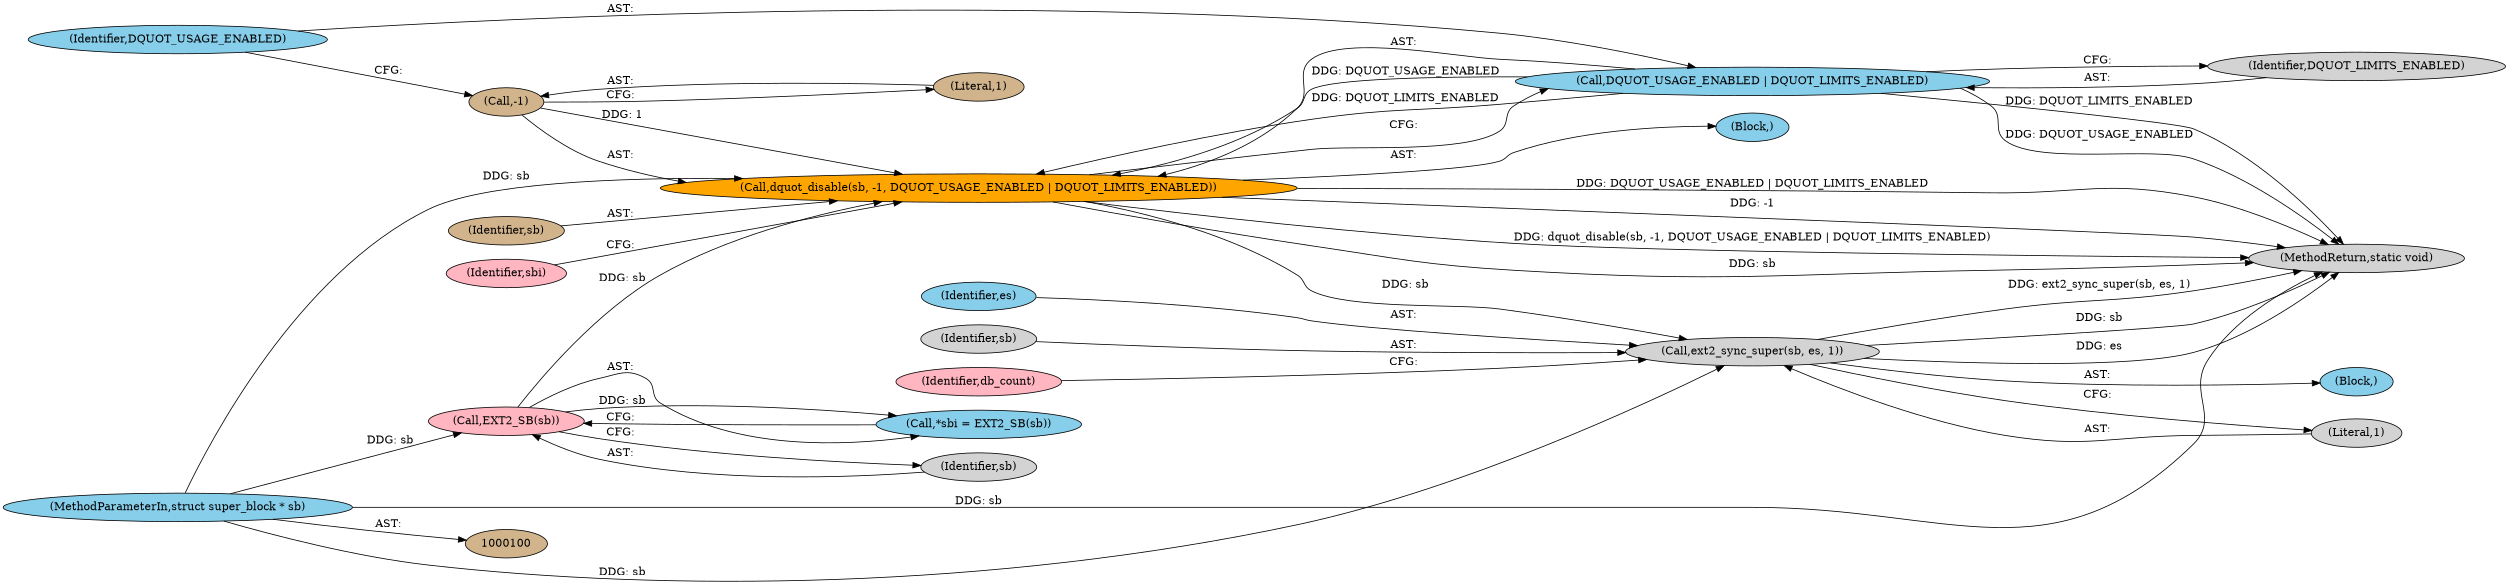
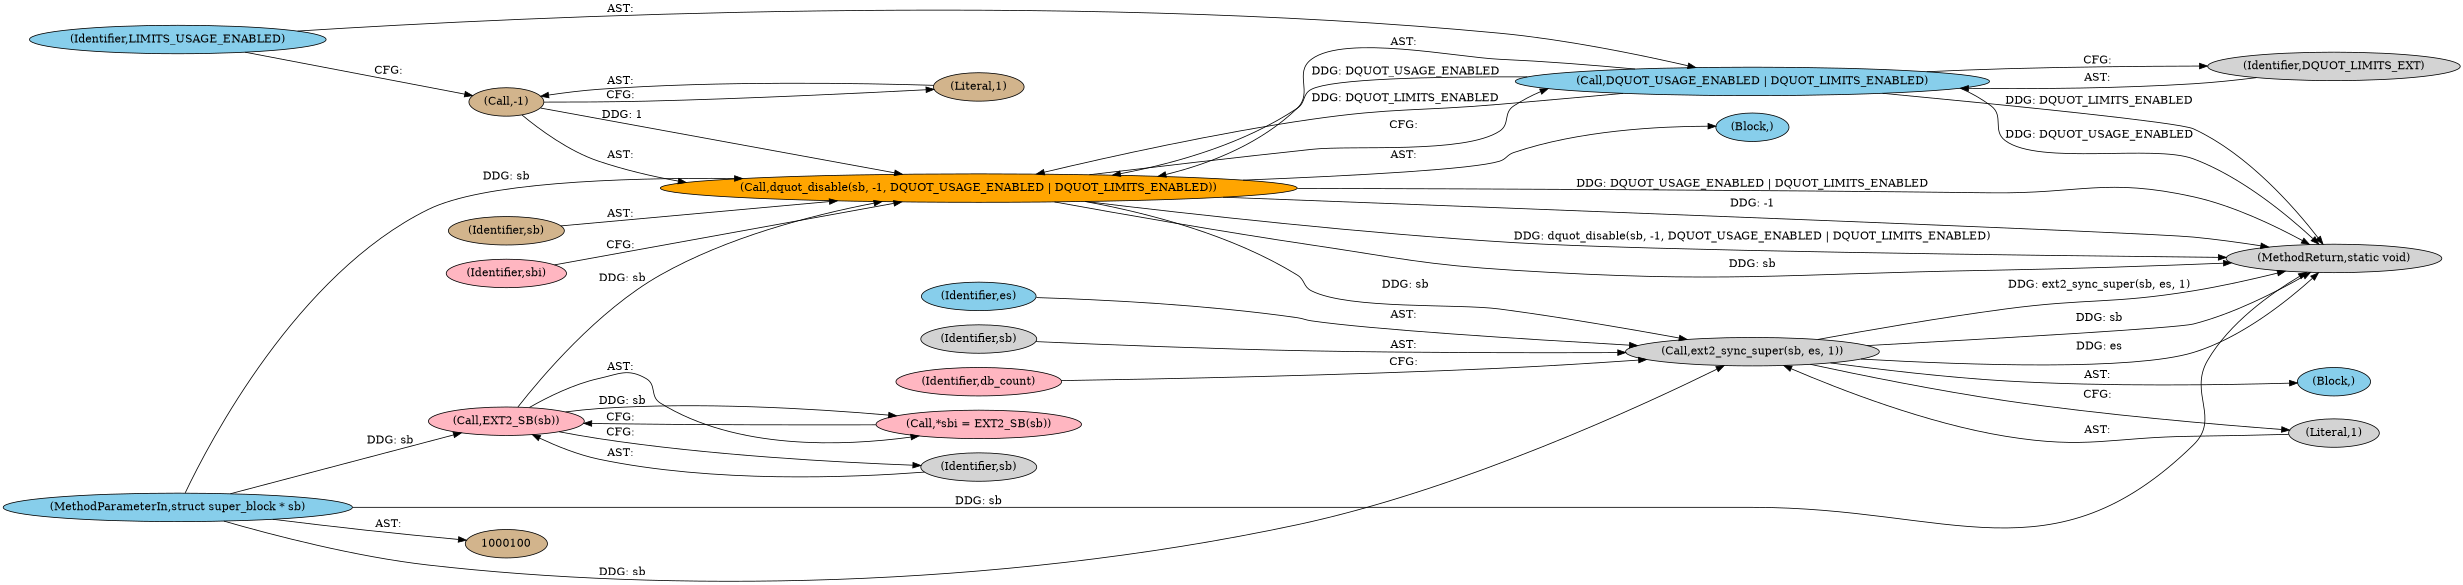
(178, 40) -> (178, 40)
(2357, 66) -> (2334, 66)
(979, 424) -> (979, 424)
